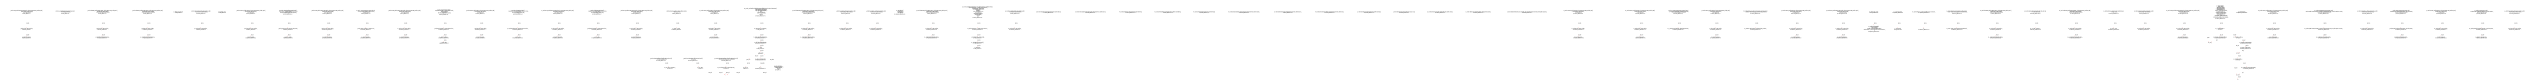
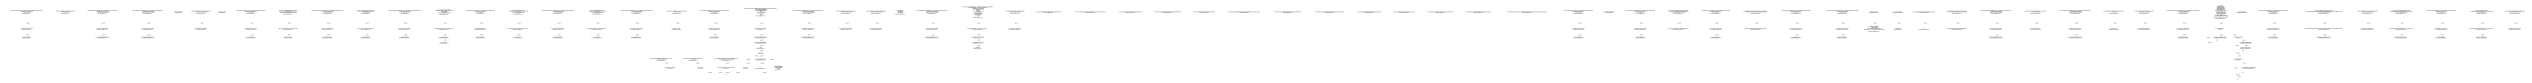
none -> (1609, 12)
